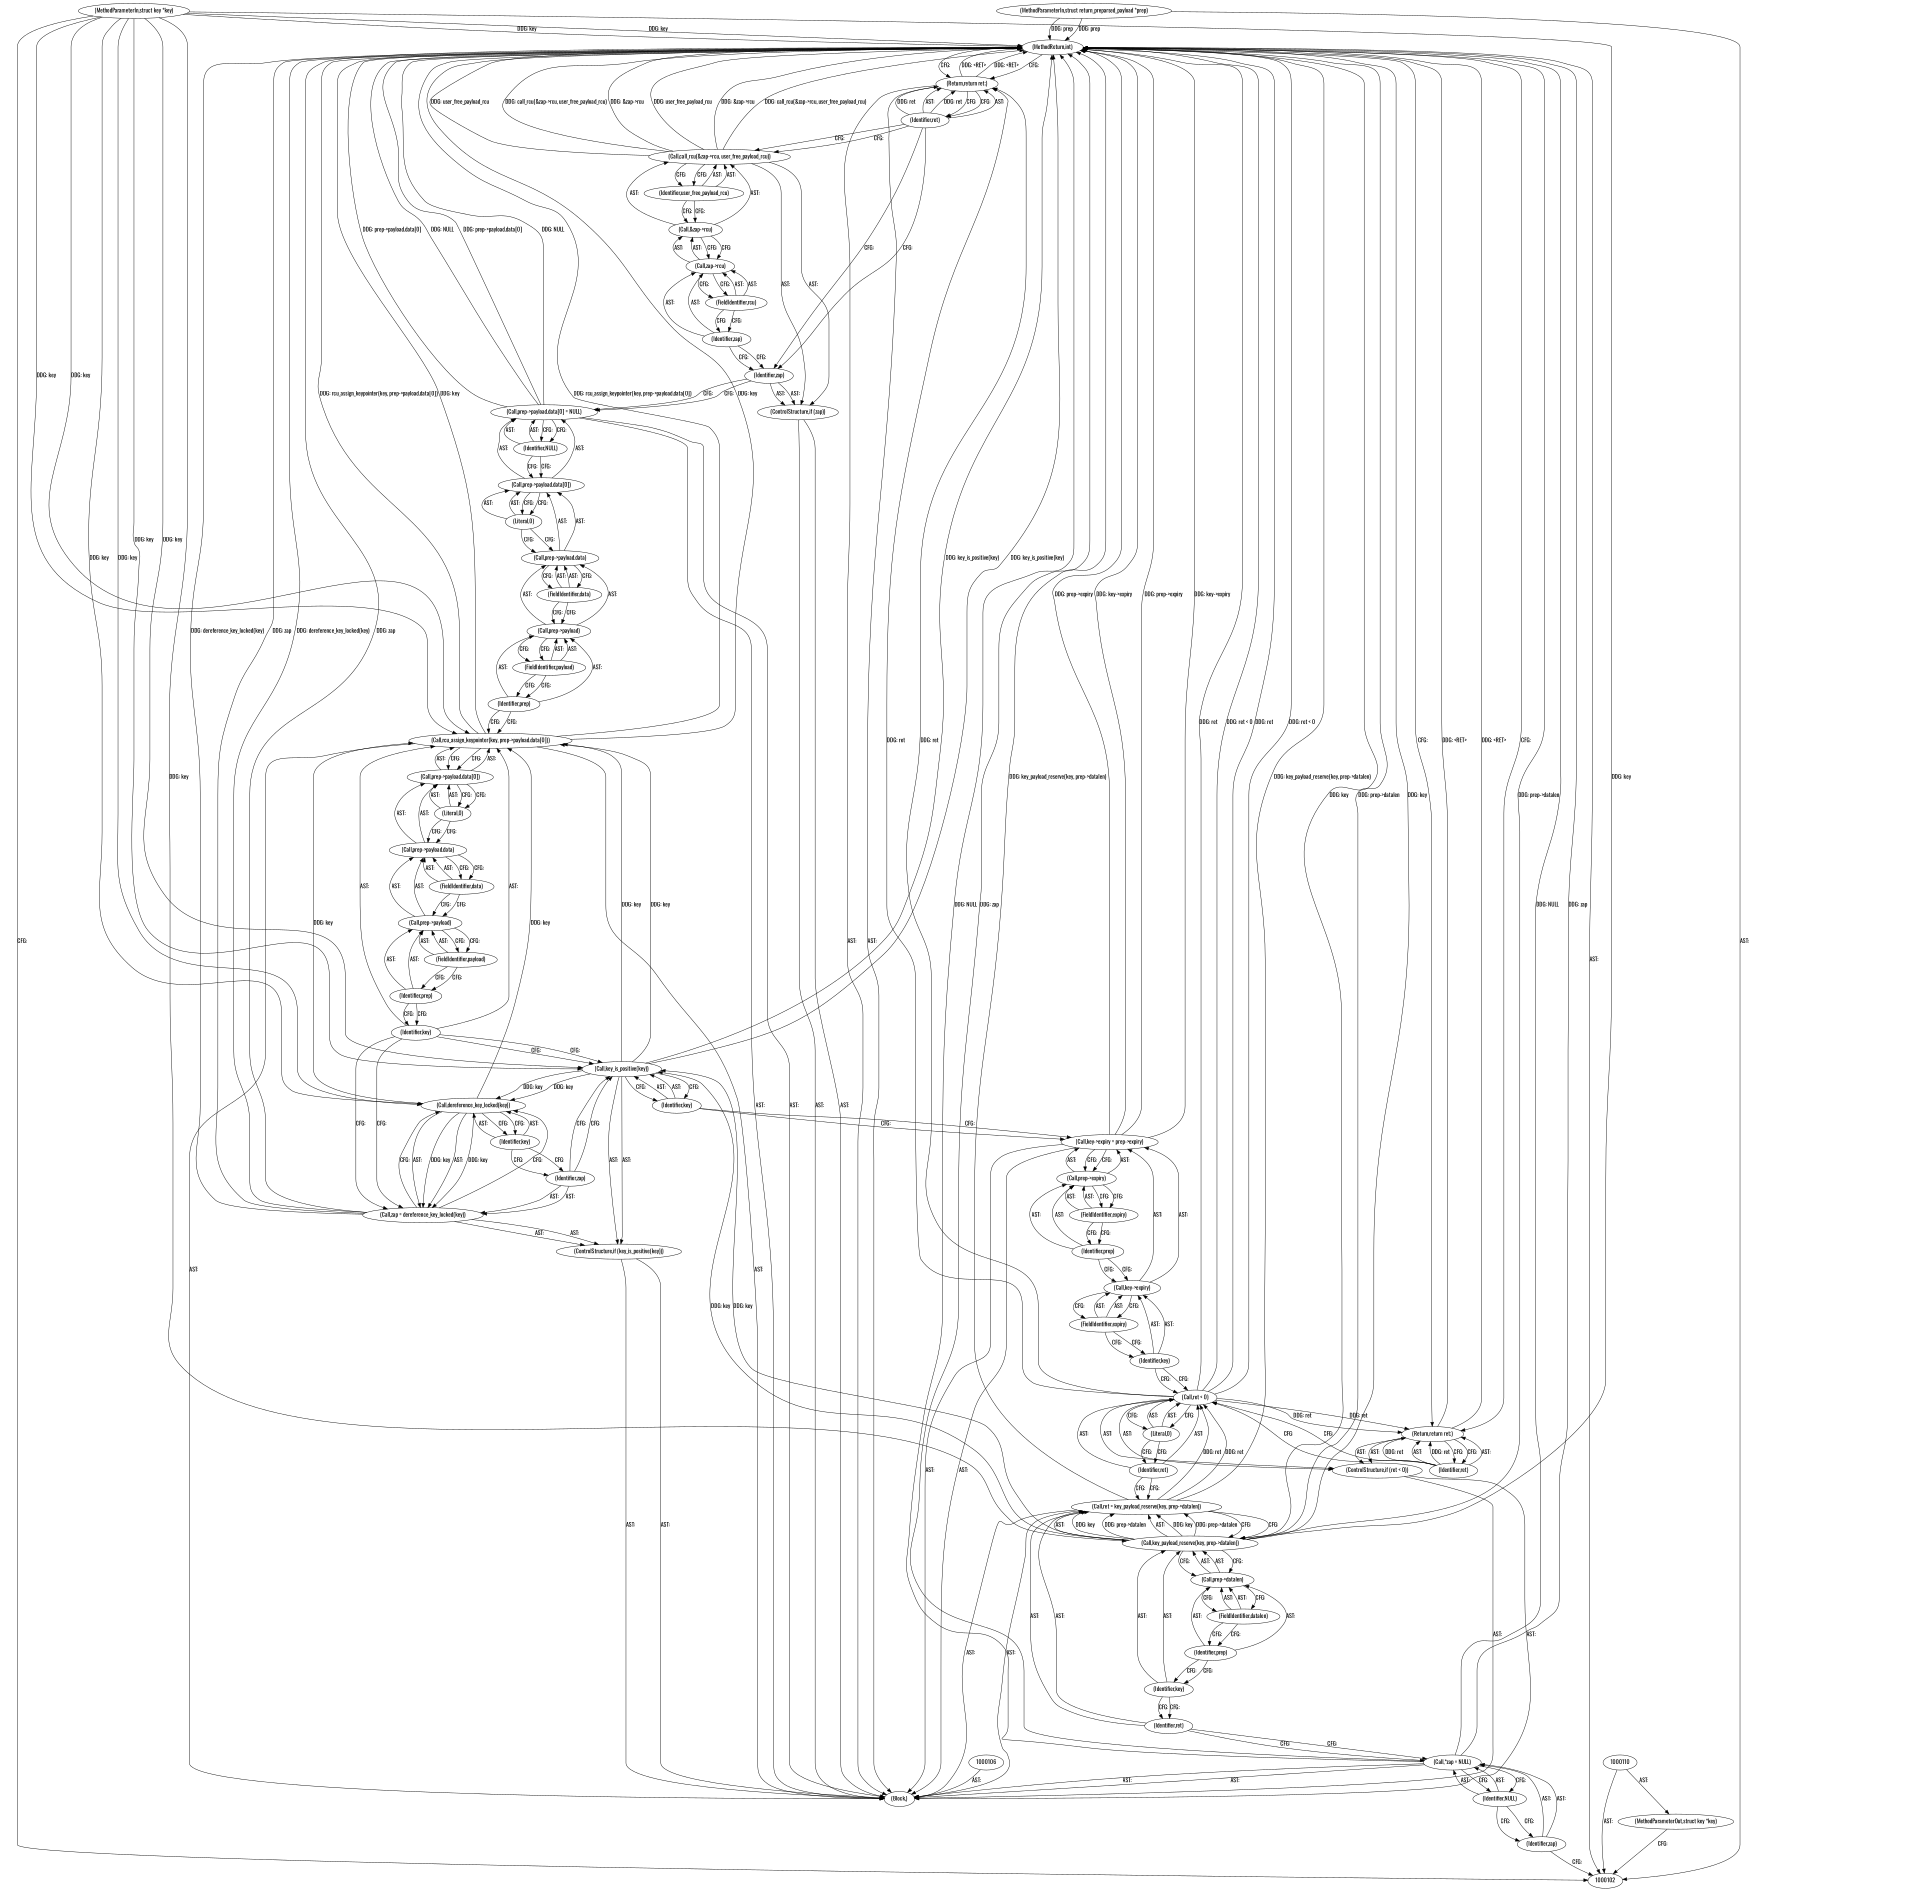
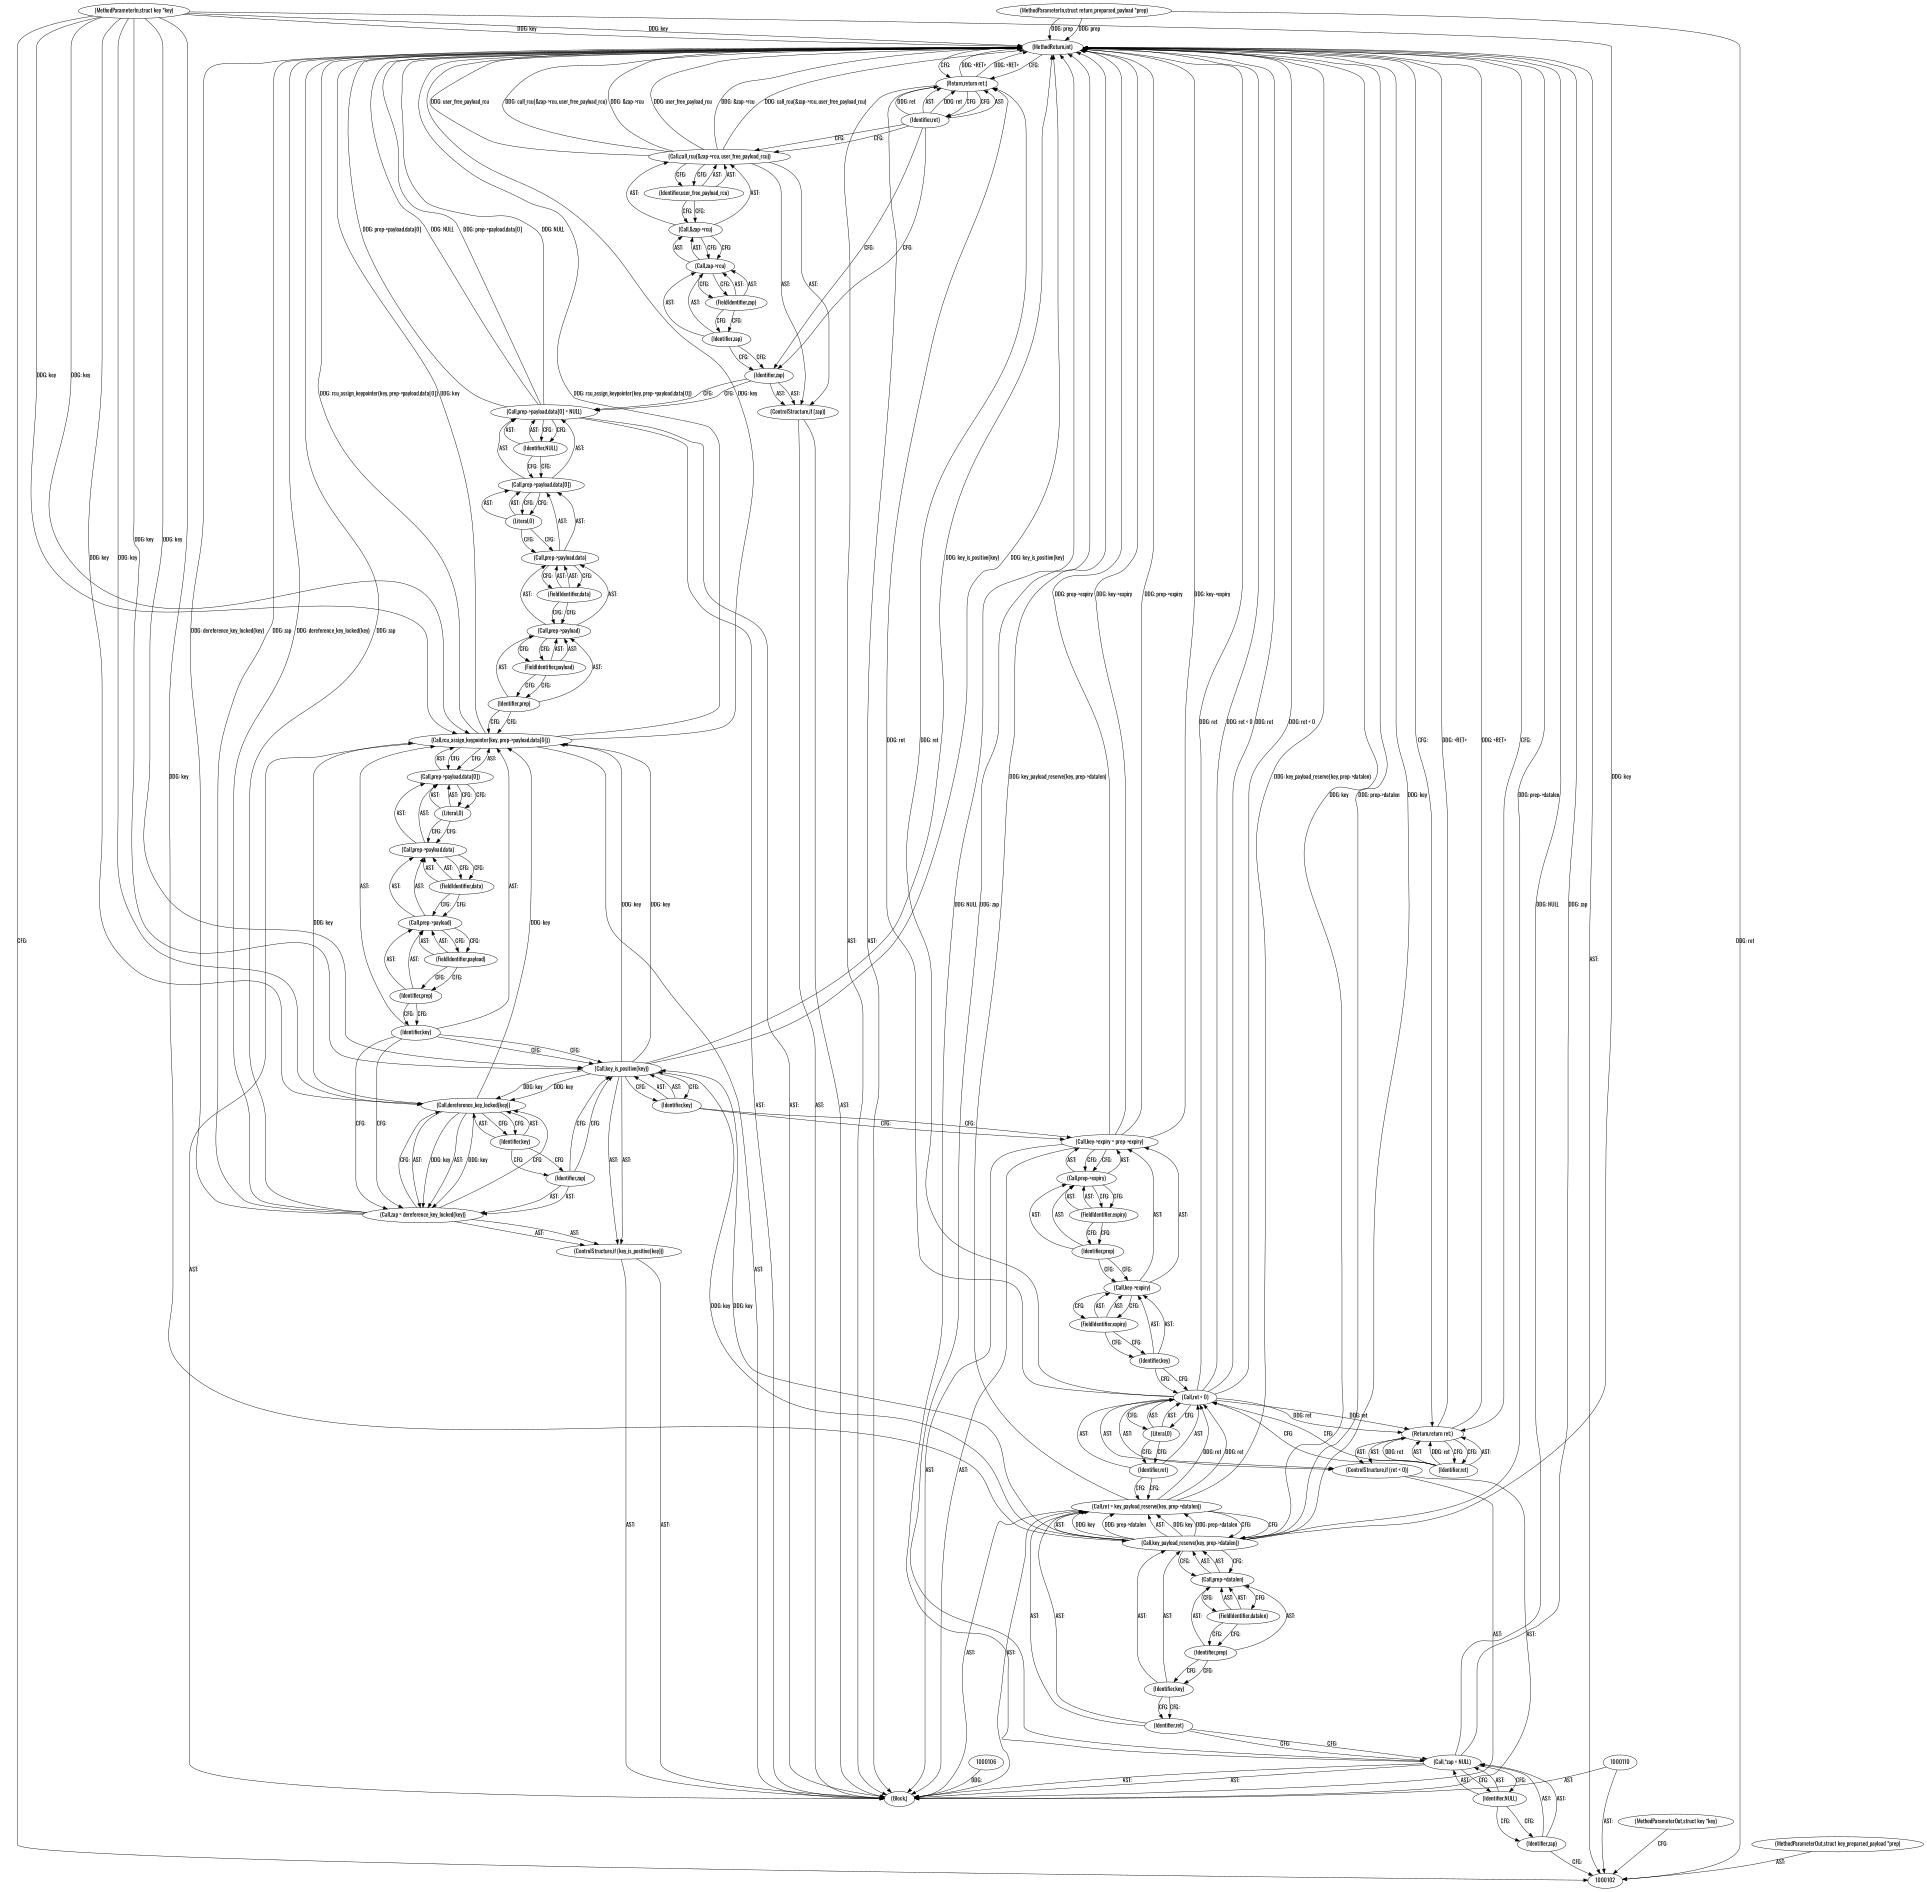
(736, 303) -> (736, 303)
(1745, 941) -> (1745, 941)
(977, 1781) -> (977, 1781)
(1646, 1790) -> (1436, 1791)
none -> (1838, 1844)
